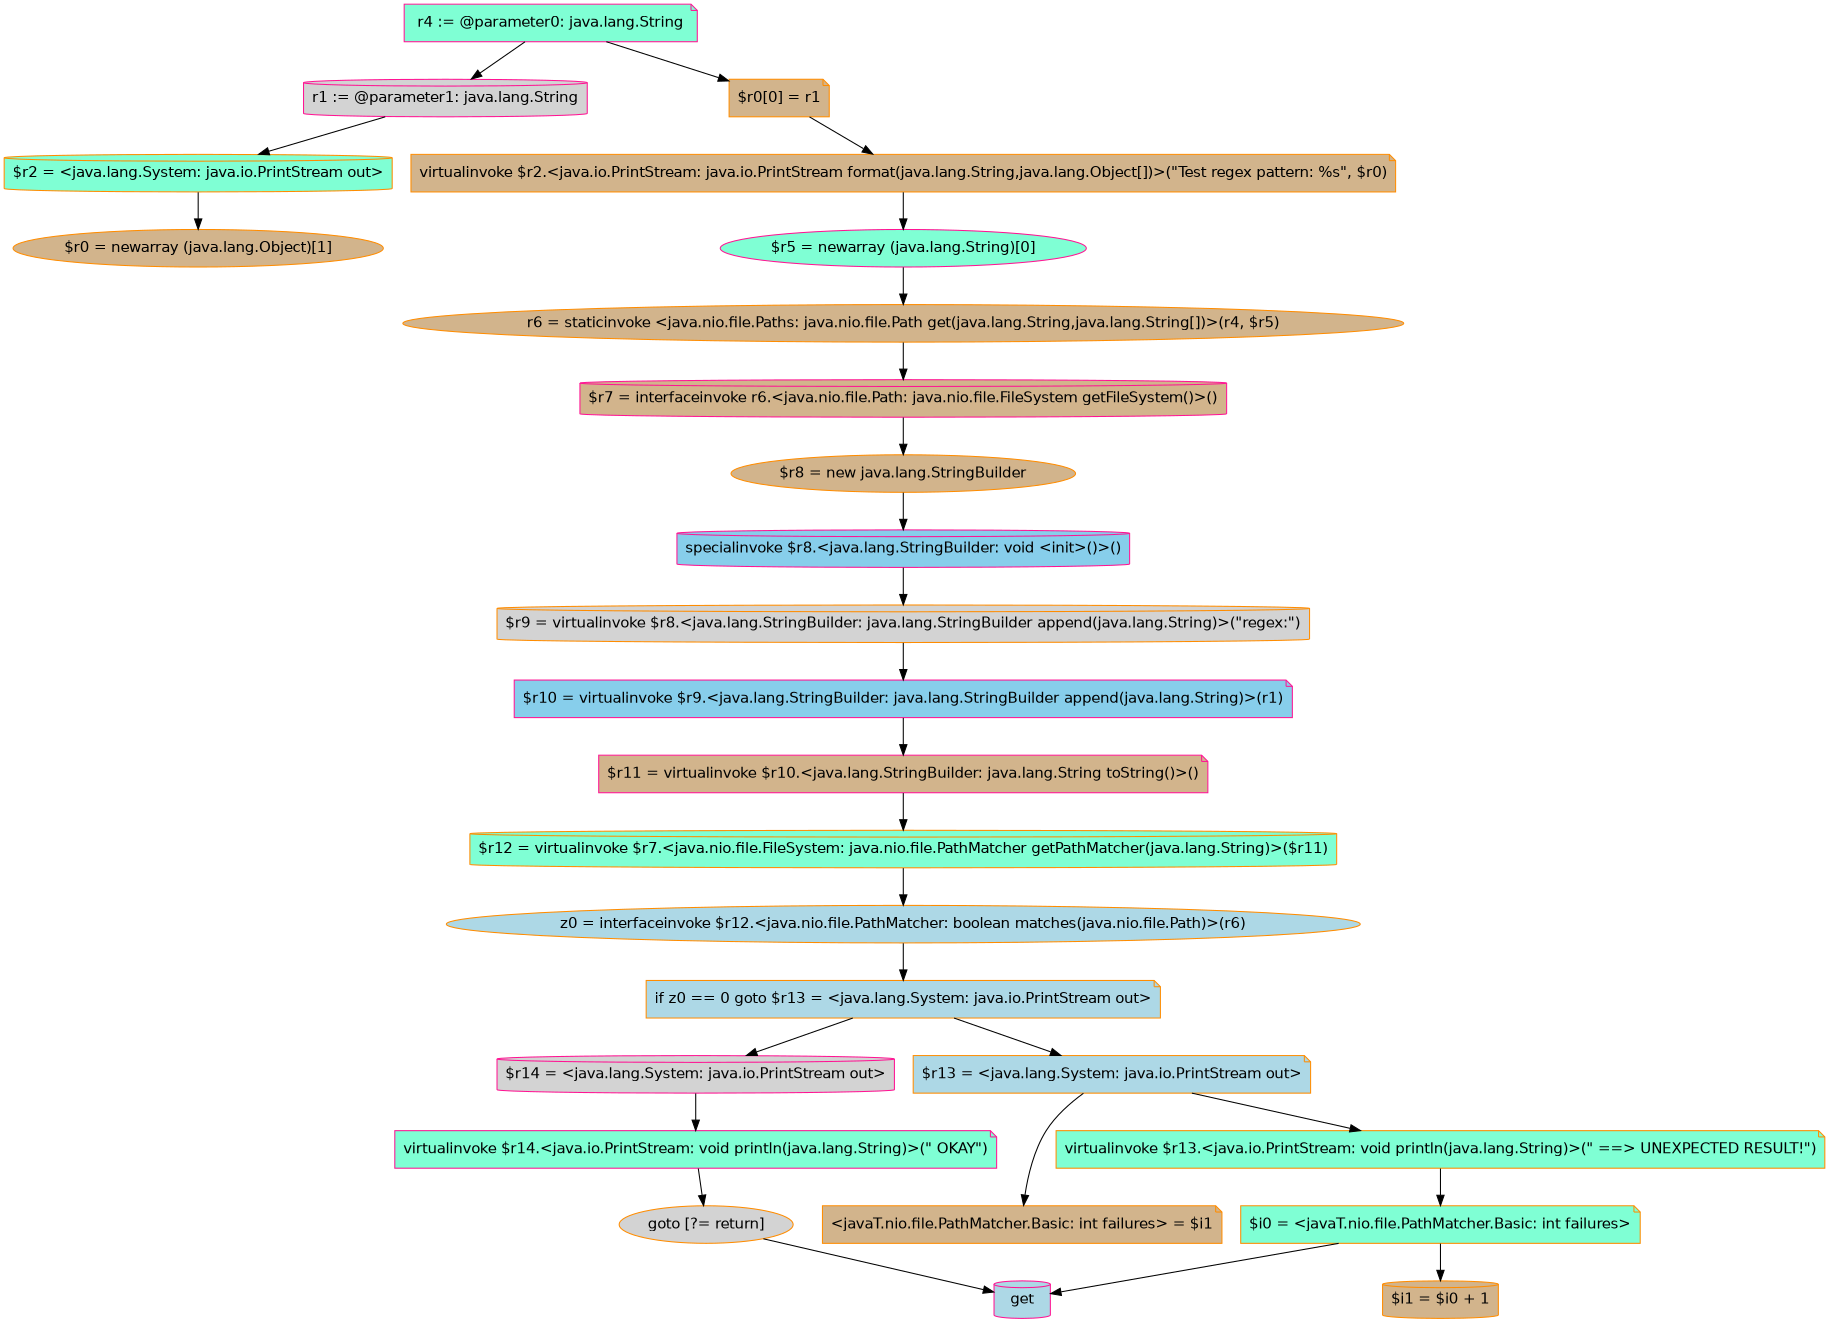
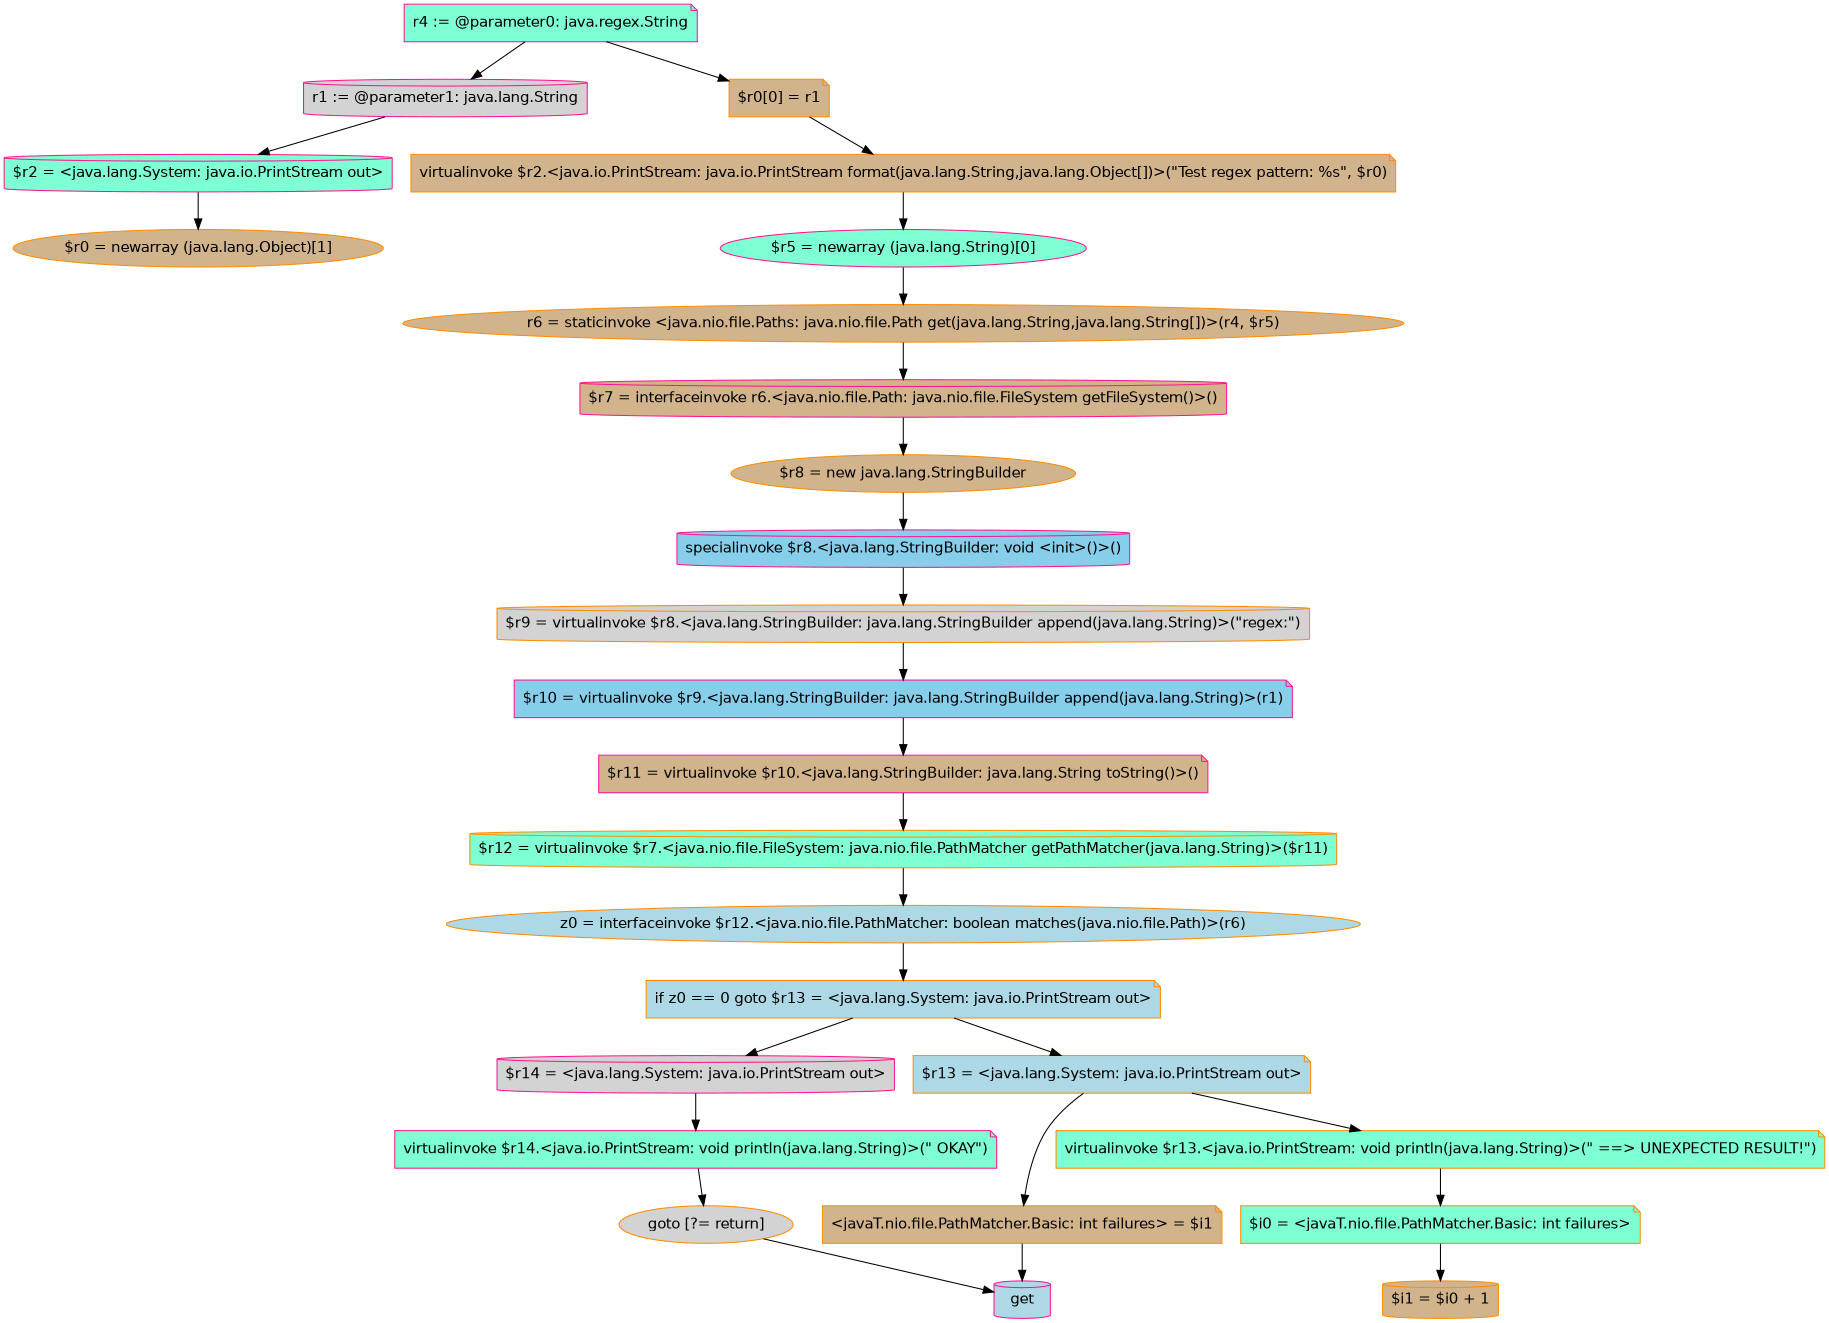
(551, 23) -> (551, 23)
(198, 173) -> (198, 173)
(1200, 1268) -> (1022, 1257)
